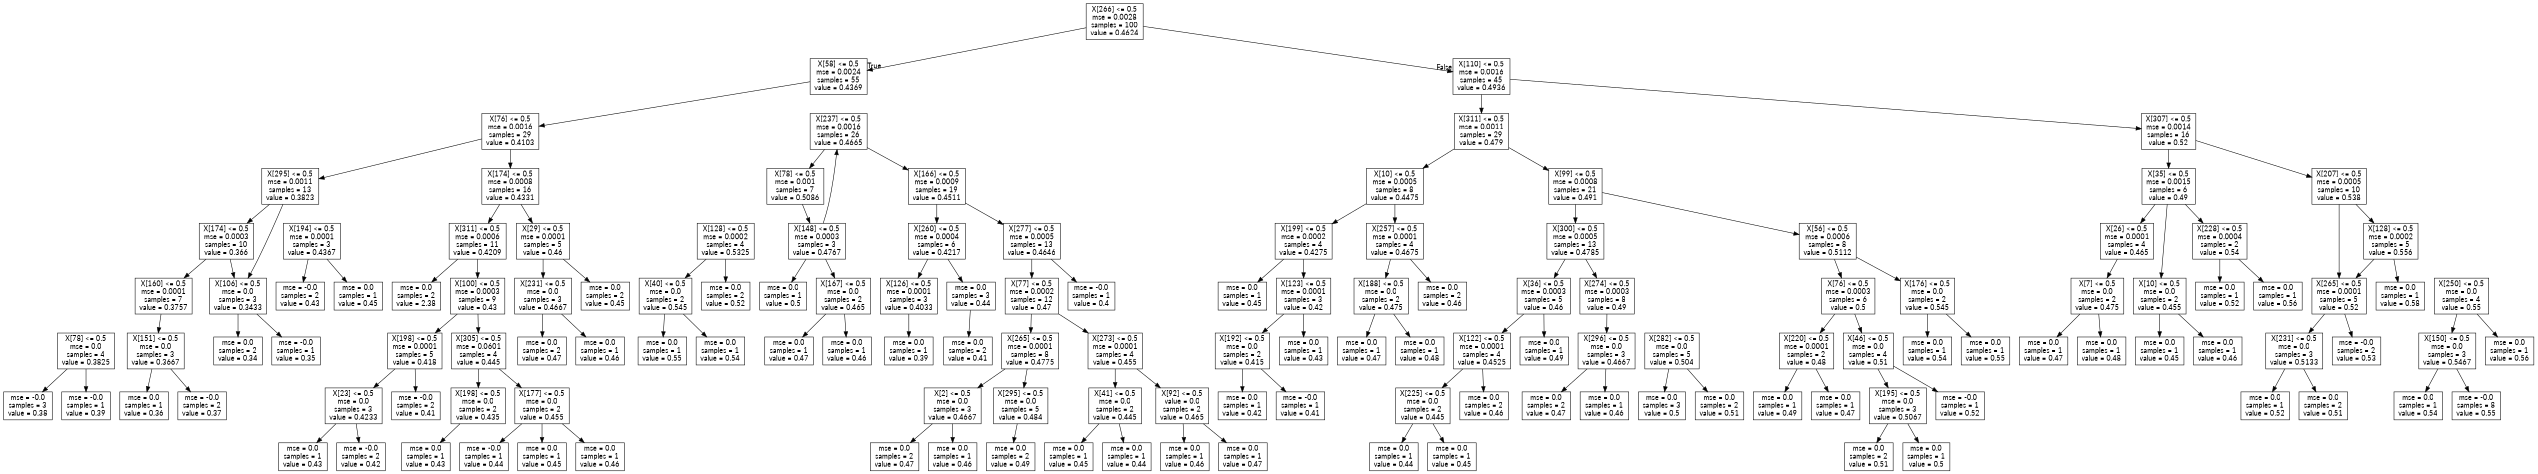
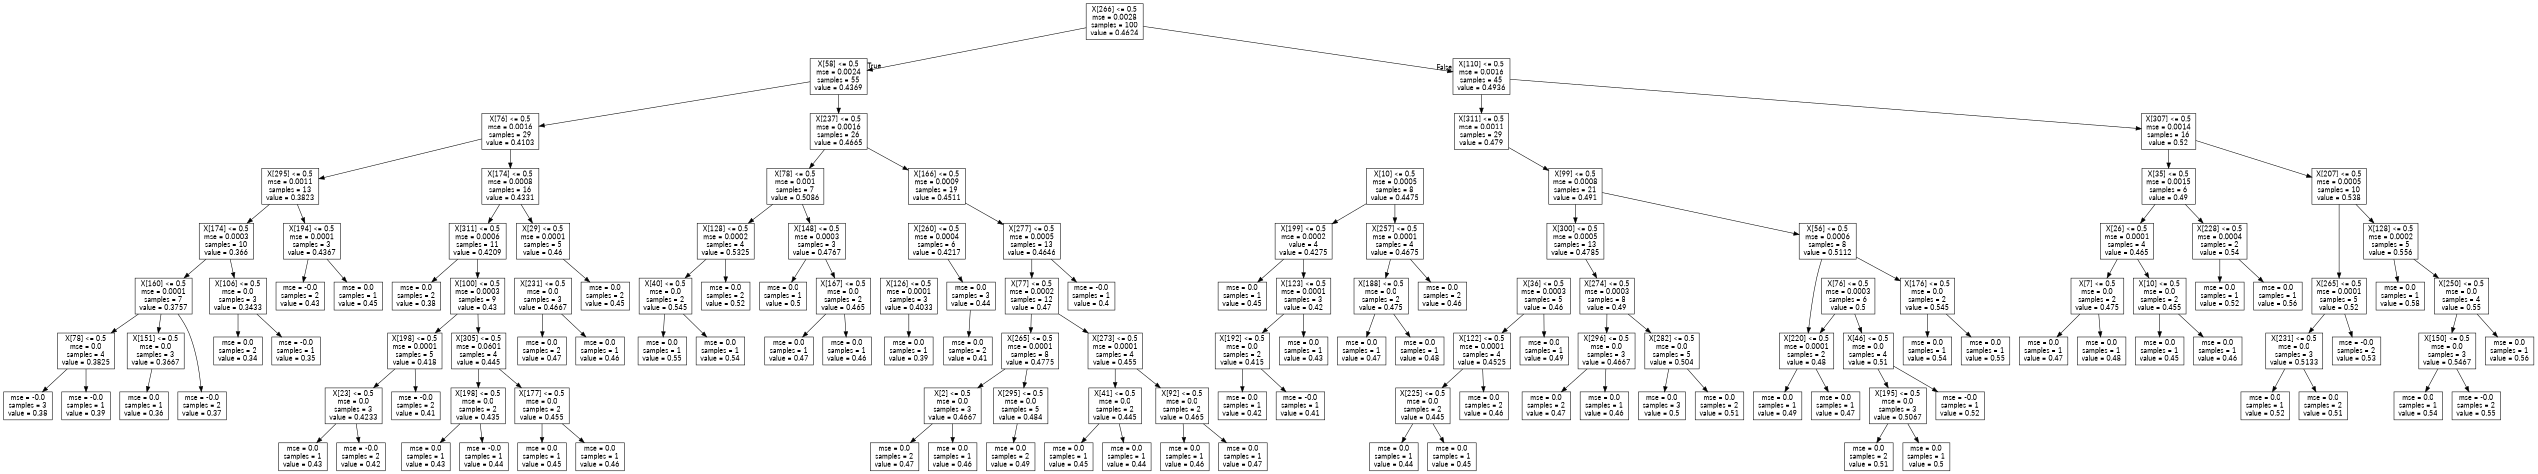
(1441, 157) -> none
(832, 189) -> (839, 101)
(937, 211) -> none
none -> (763, 212)
(2164, 238) -> (2142, 266)
(268, 239) -> (300, 211)
(1304, 241) -> (1304, 241)
(543, 266) -> none
(924, 266) -> none
(1561, 266) -> none
(1837, 266) -> (1814, 293)
(2367, 267) -> (2424, 267)
(416, 296) -> (416, 296)
none -> (127, 322)
none -> (1637, 322)
(179, 378) -> (194, 349)
(1182, 406) -> (1182, 406)
(2476, 406) -> (2476, 406)
(513, 432) -> (481, 431)
